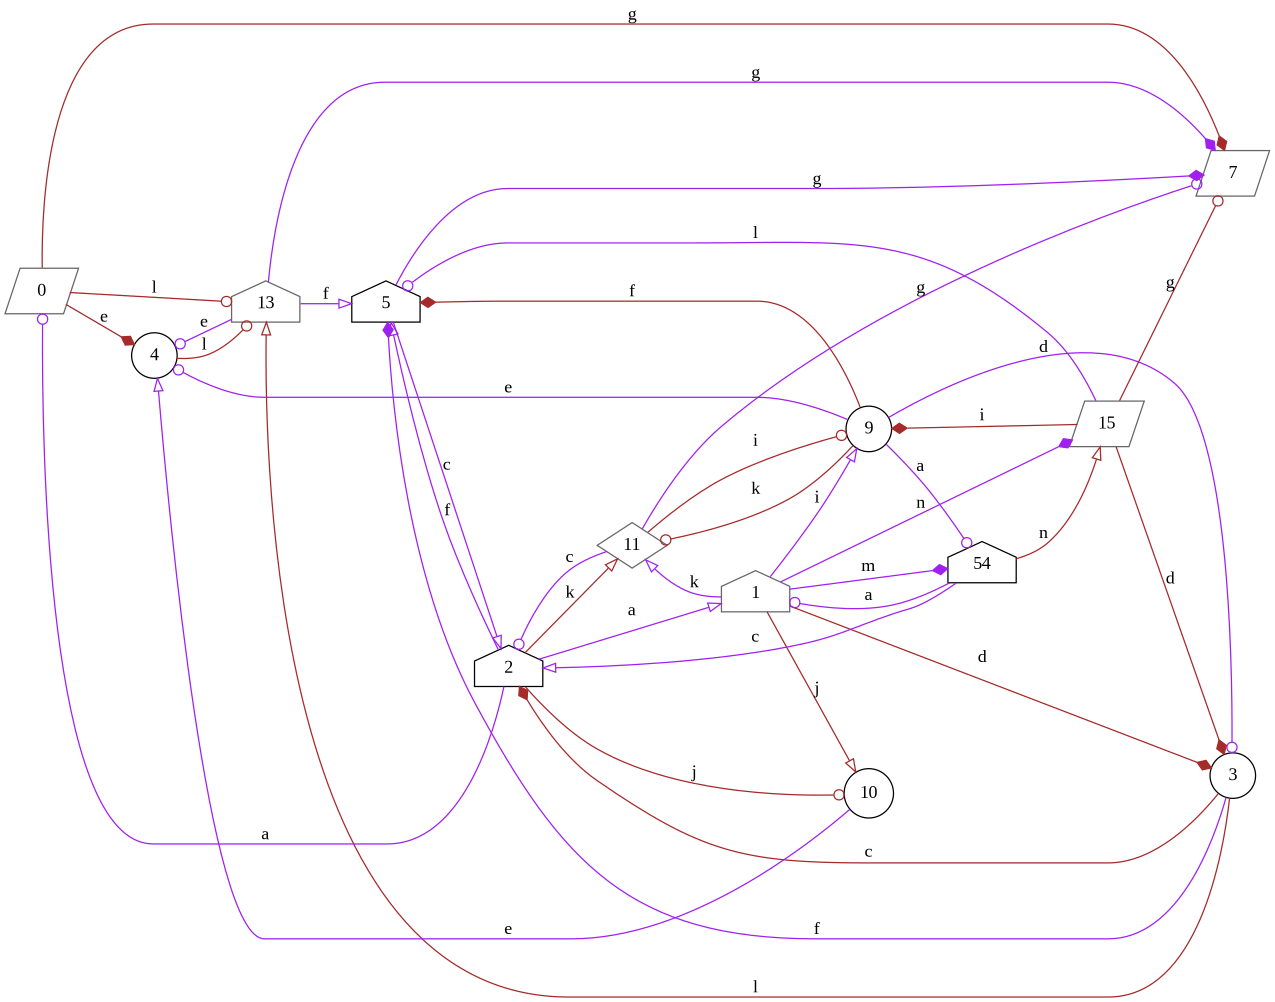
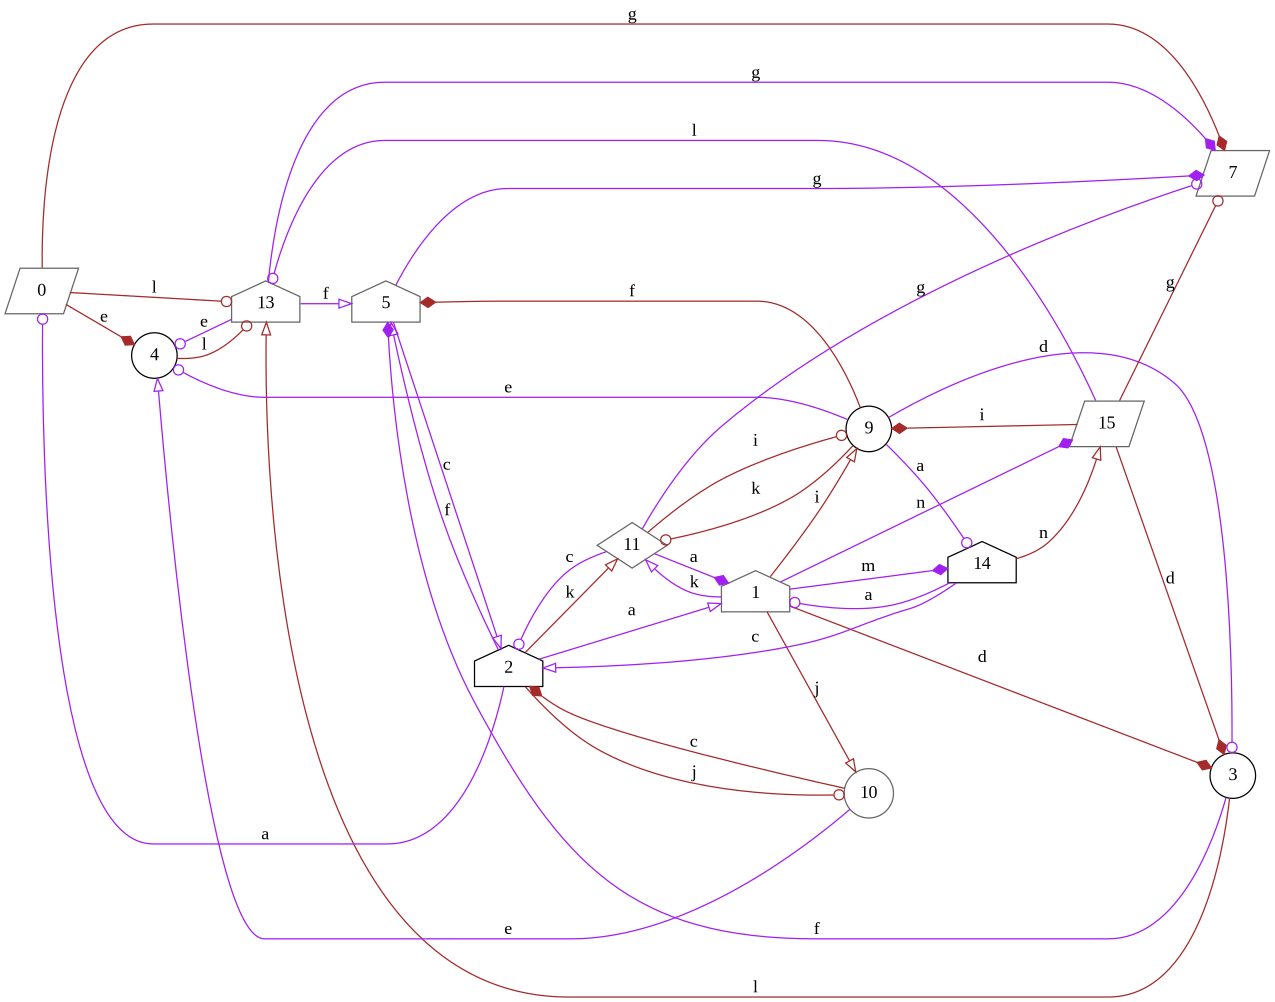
(779, 242) -> (709, 140)
(386, 304) -> (386, 304)
(813, 520) -> (813, 520)
(982, 564) -> (982, 564)
none -> (684, 566)
(869, 793) -> (869, 793)
(856, 863) -> (690, 751)
